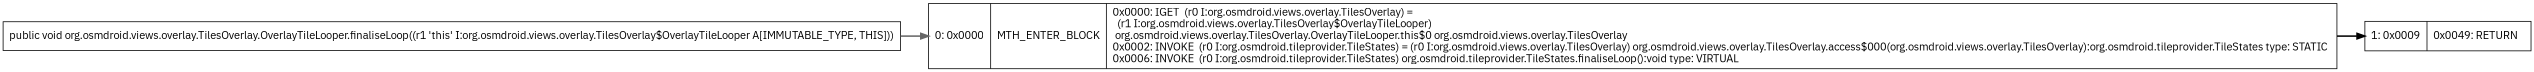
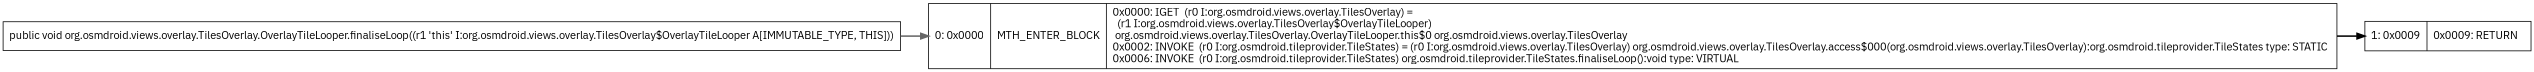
(2479, 36) -> (2479, 36)
